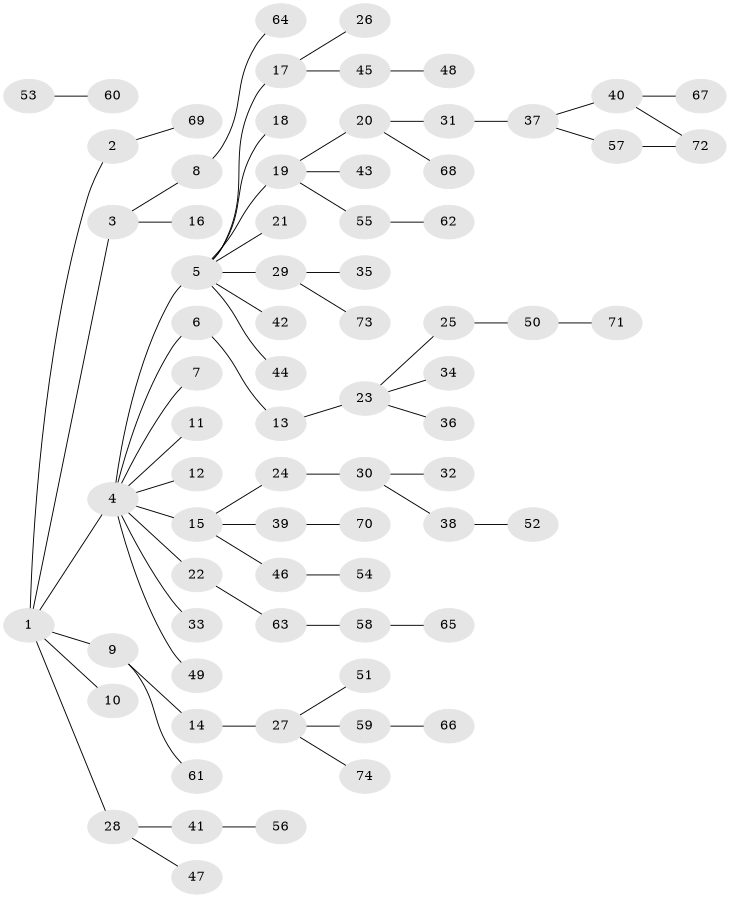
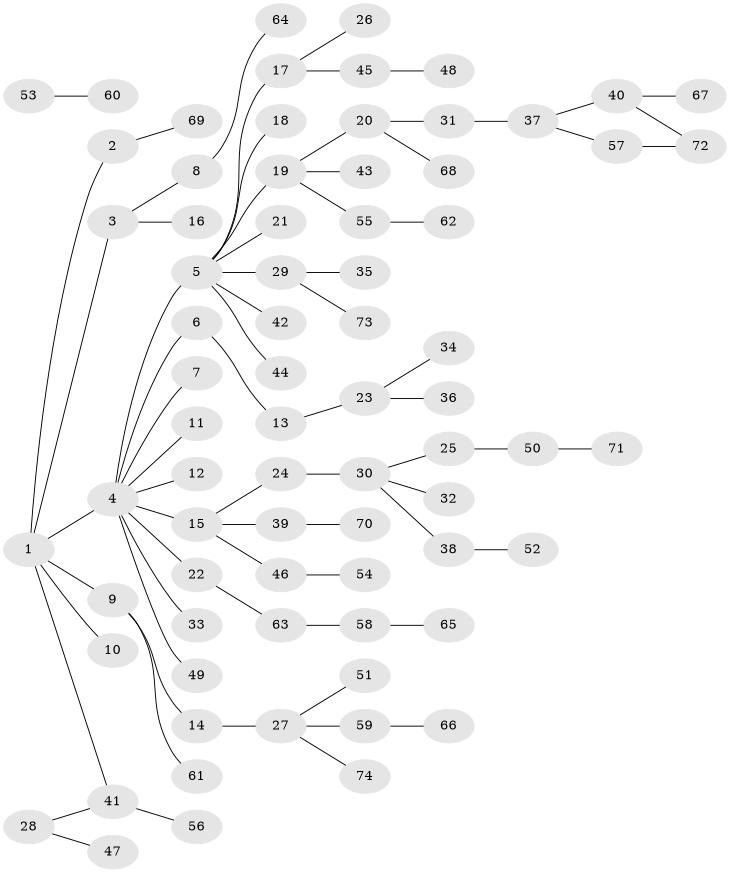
(407, 361) -> (407, 461)
(71, 726) -> (71, 676)
